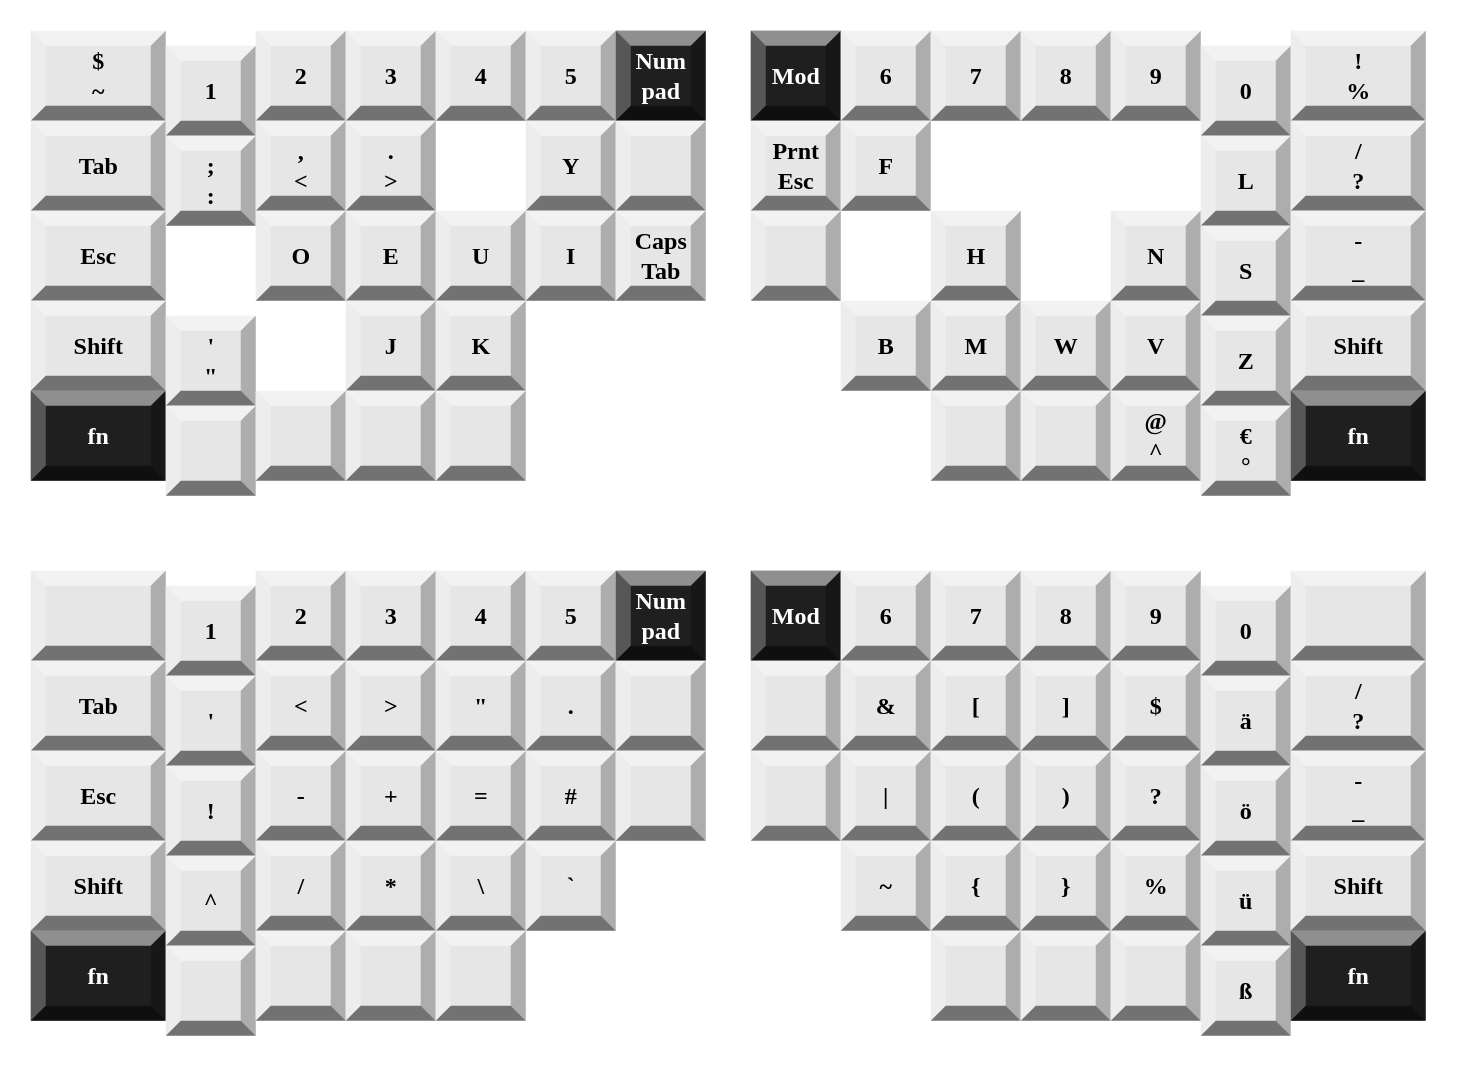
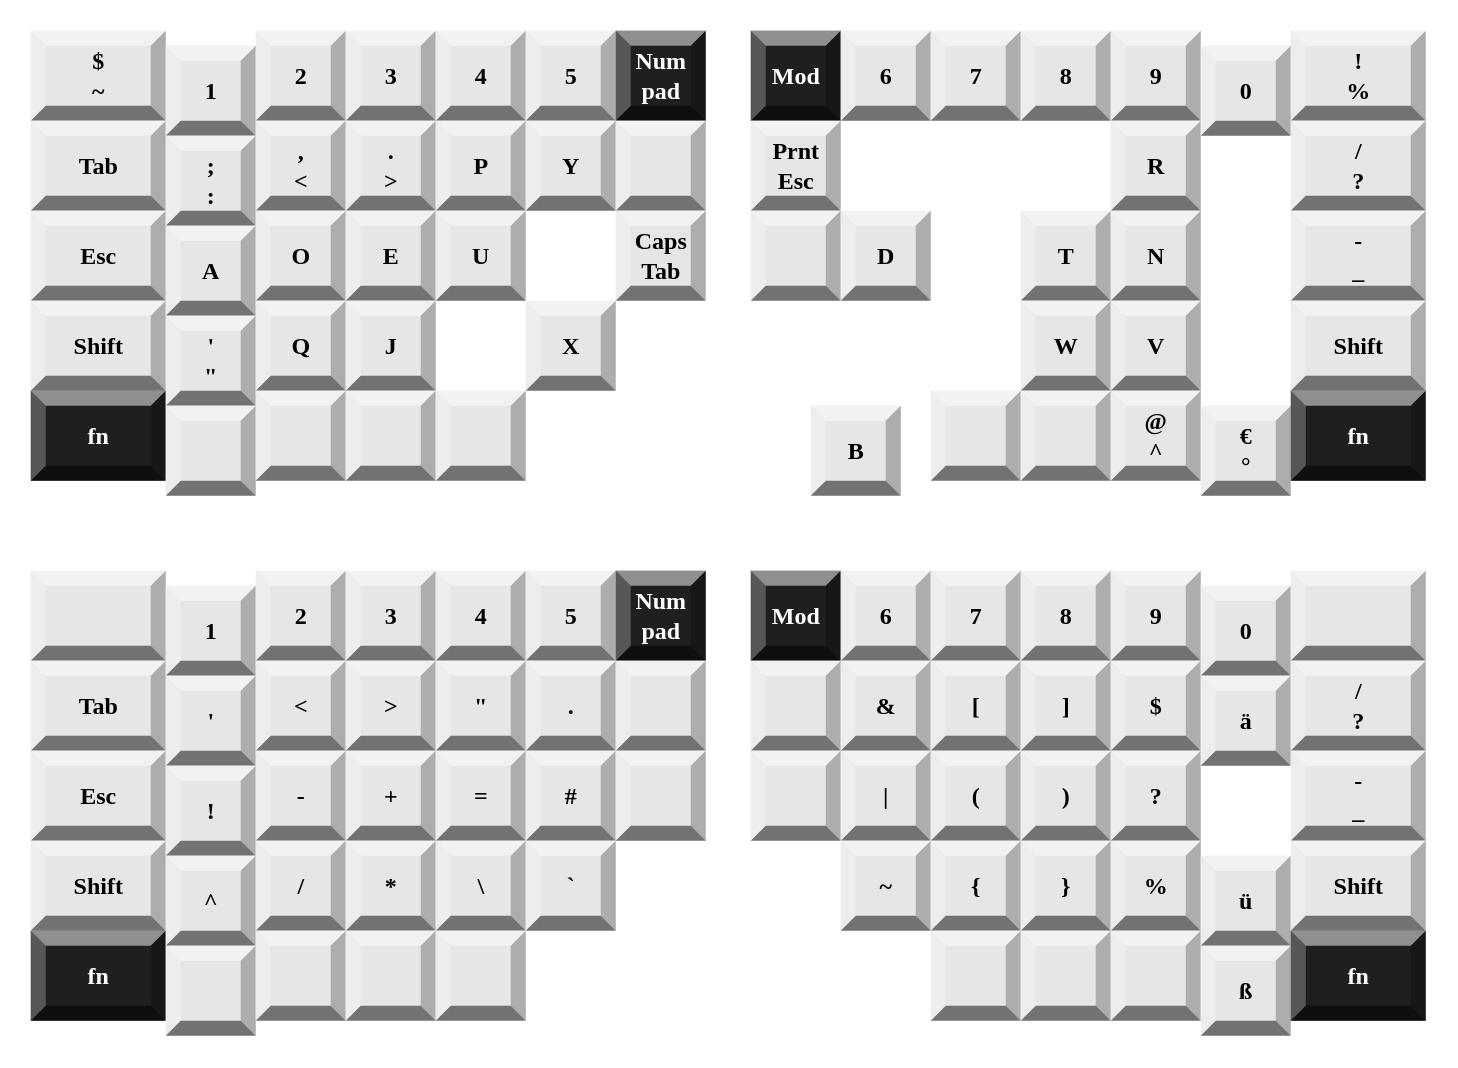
none -> (481, 166)
(886, 166) -> none
none -> (1156, 166)
(1246, 181) -> none
(571, 256) -> none
none -> (886, 256)
(976, 256) -> none
none -> (1066, 256)
none -> (211, 271)
(1246, 271) -> none
none -> (301, 346)
(481, 346) -> none
none -> (571, 346)
(886, 346) -> (856, 451)
(976, 346) -> none
(1246, 361) -> none
(1246, 811) -> none
